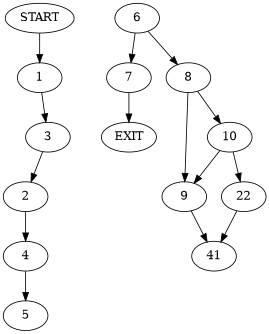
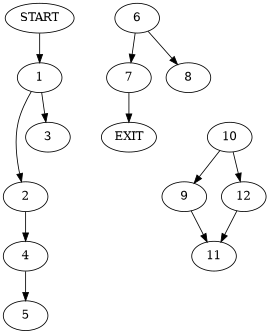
(207, 104) -> none
(186, 133) -> none
(38, 163) -> (17, 131)
(244, 197) -> (244, 197)
(214, 256) -> (214, 256)
